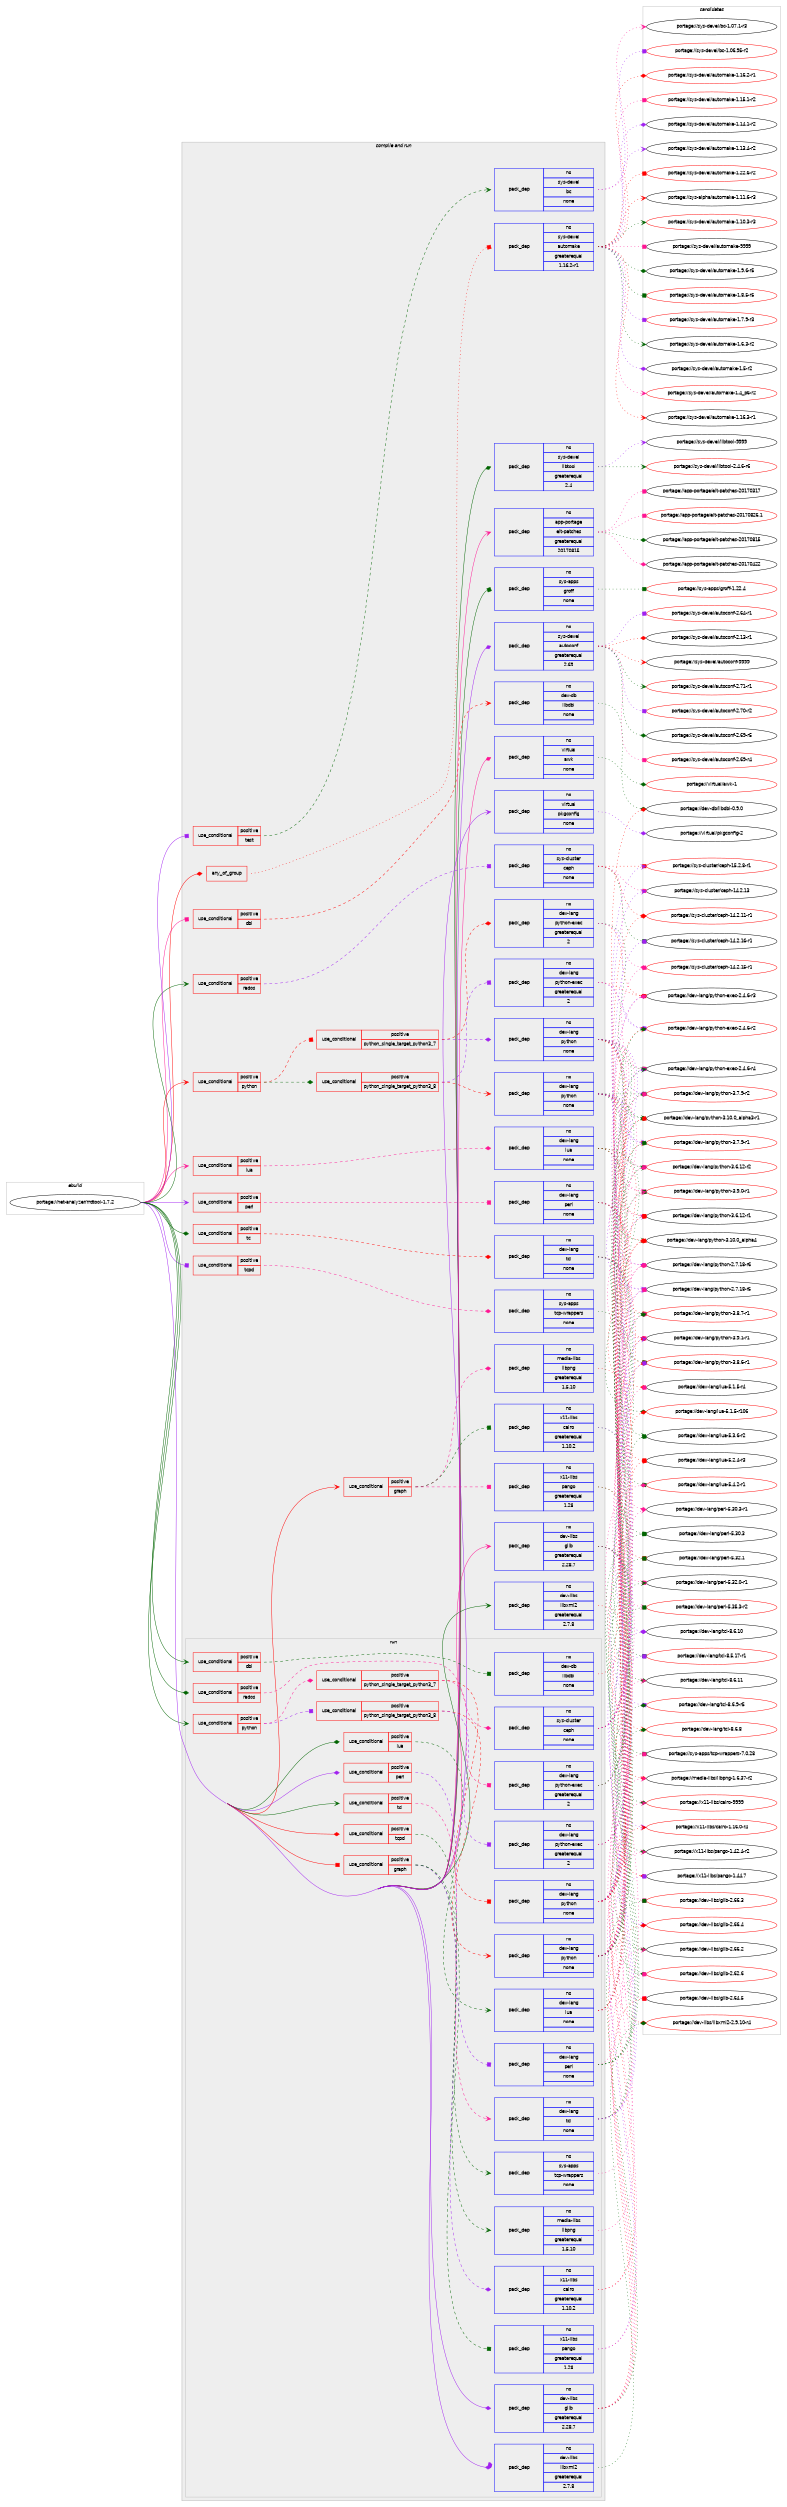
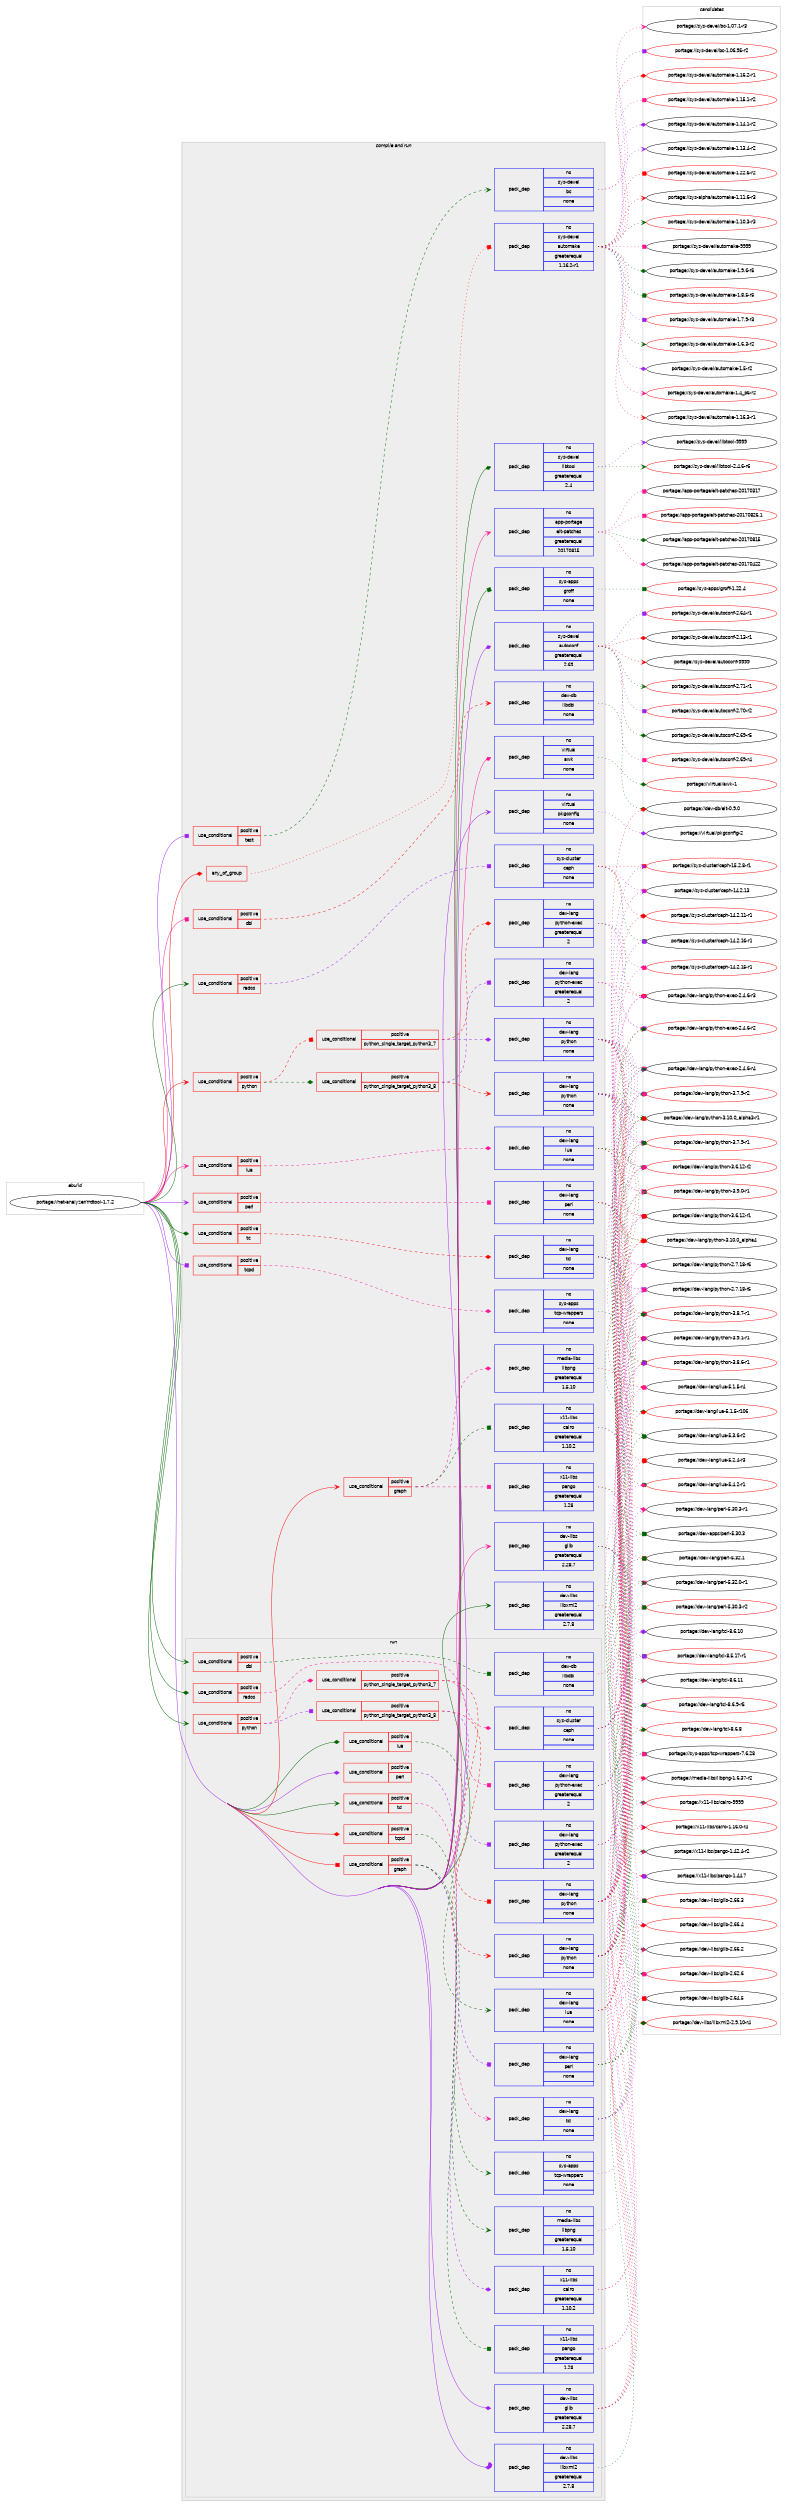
(712, 345) -> (712, 345)
(712, 809) -> (712, 809)
(712, 1534) -> (712, 1534)
(712, 1607) -> (712, 1607)
(712, 1754) -> (712, 1754)
